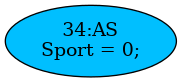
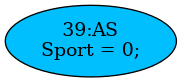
(91, 41) -> (91, 41)
